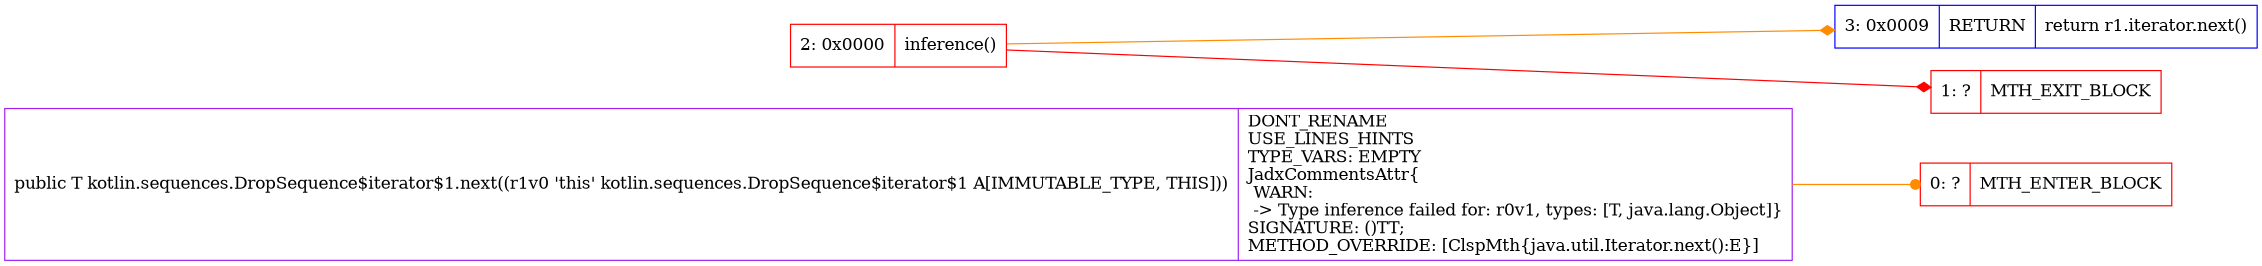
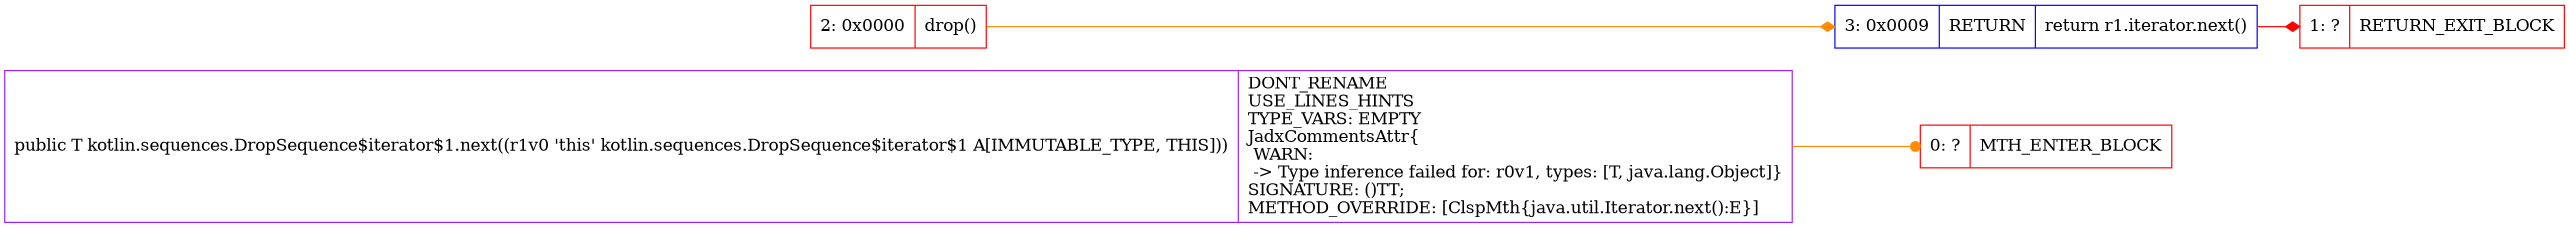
(951, 45) -> (951, 26)
(1462, 68) -> (2272, 27)
(2071, 91) -> (2457, 26)
